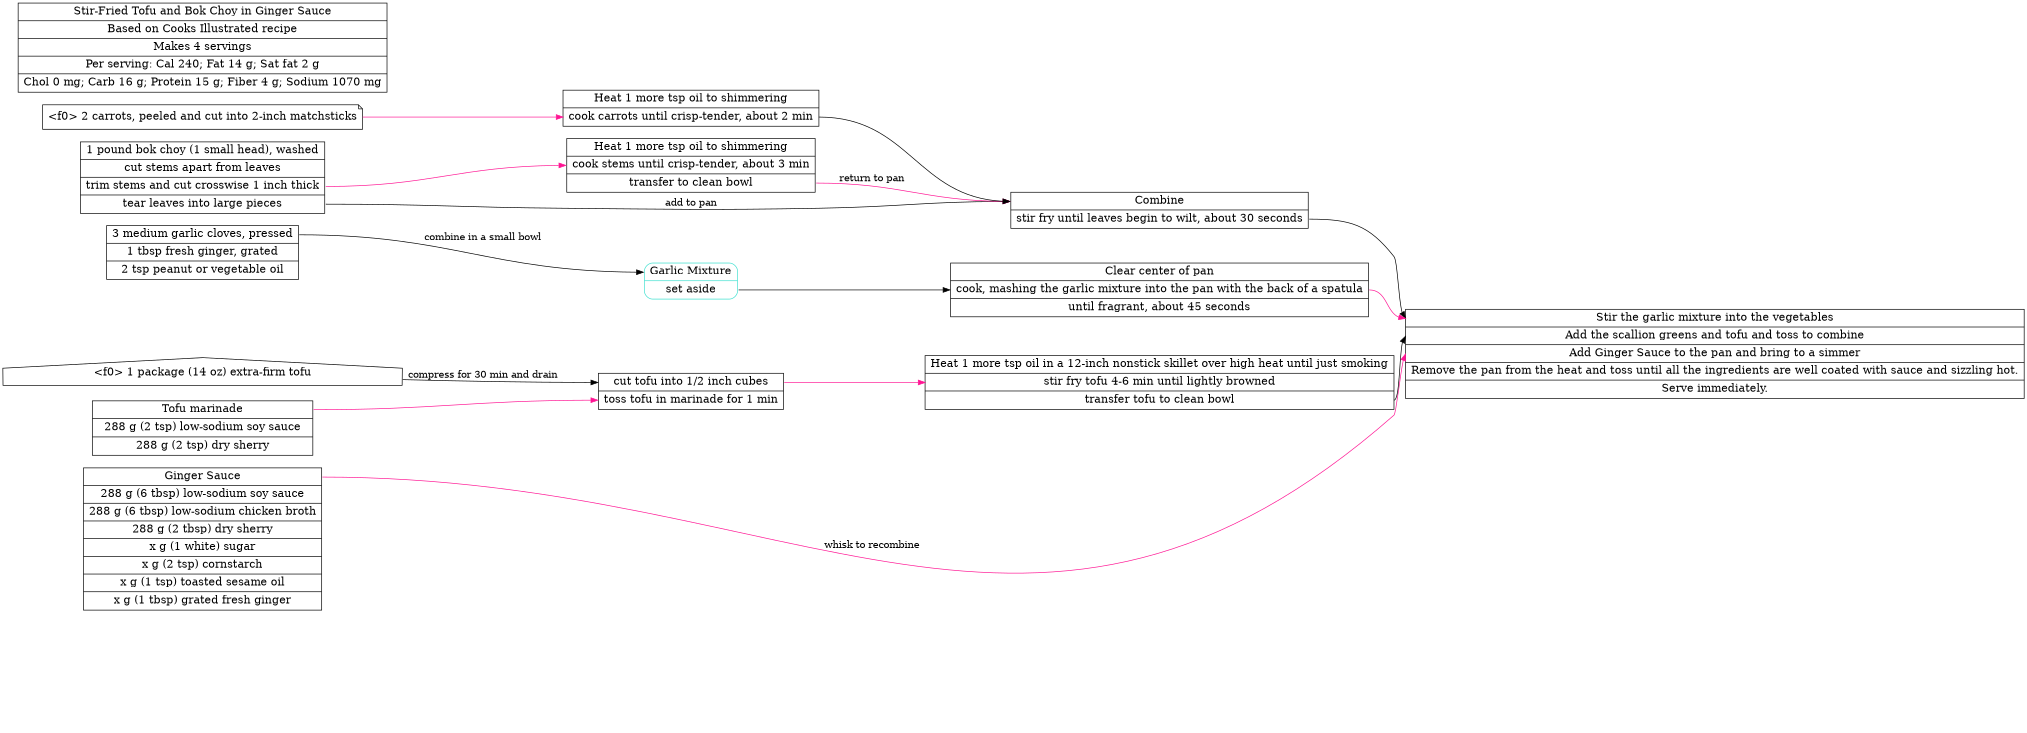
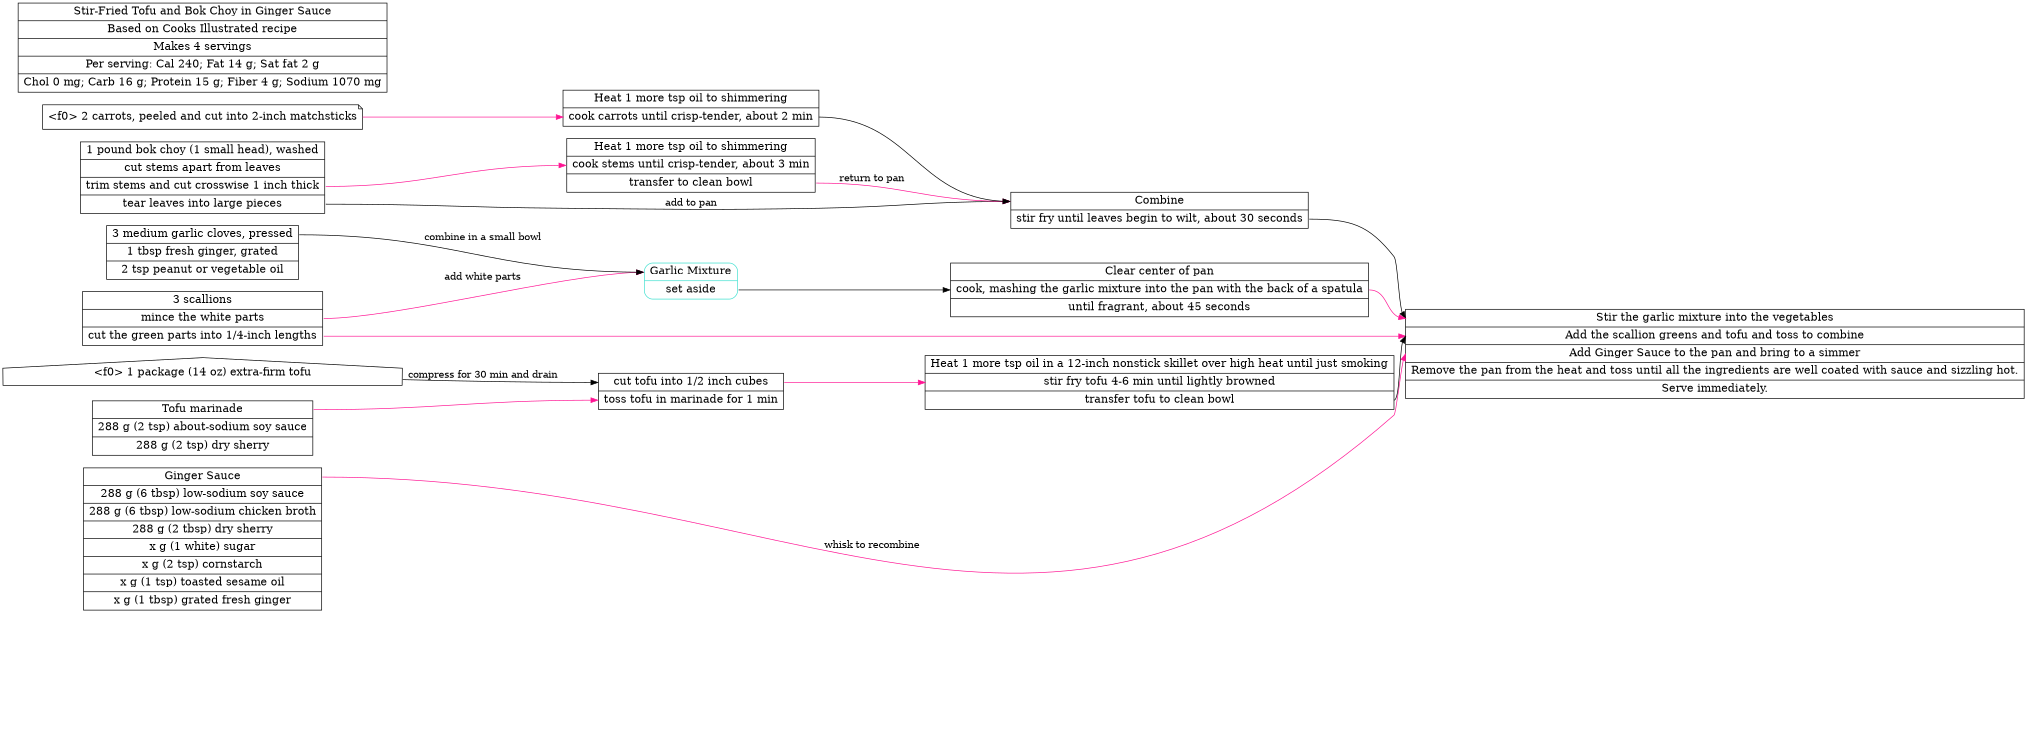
none -> (203, 318)
(203, 427) -> (203, 427)
